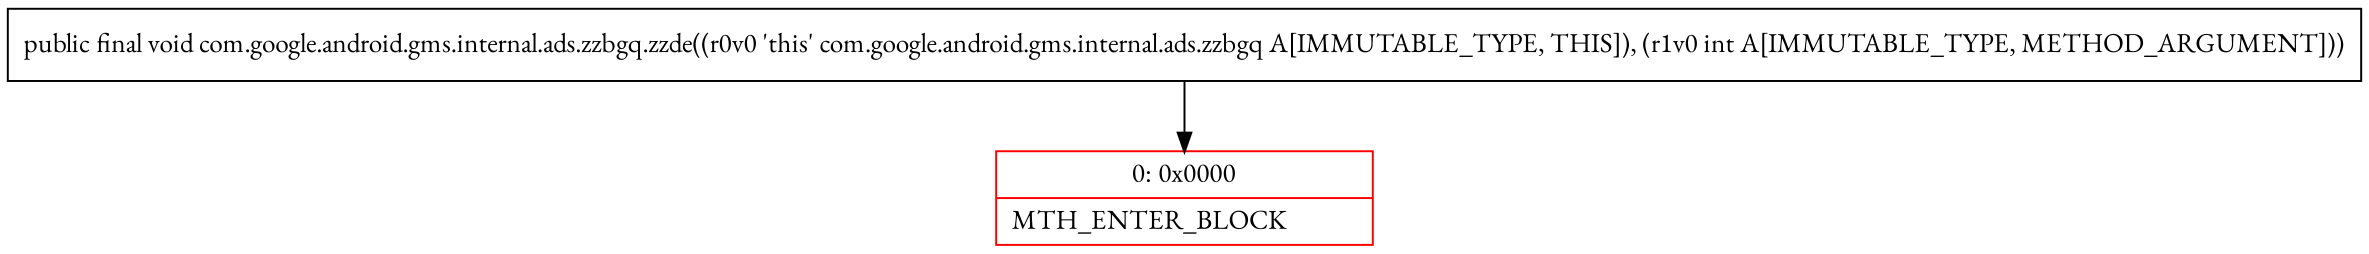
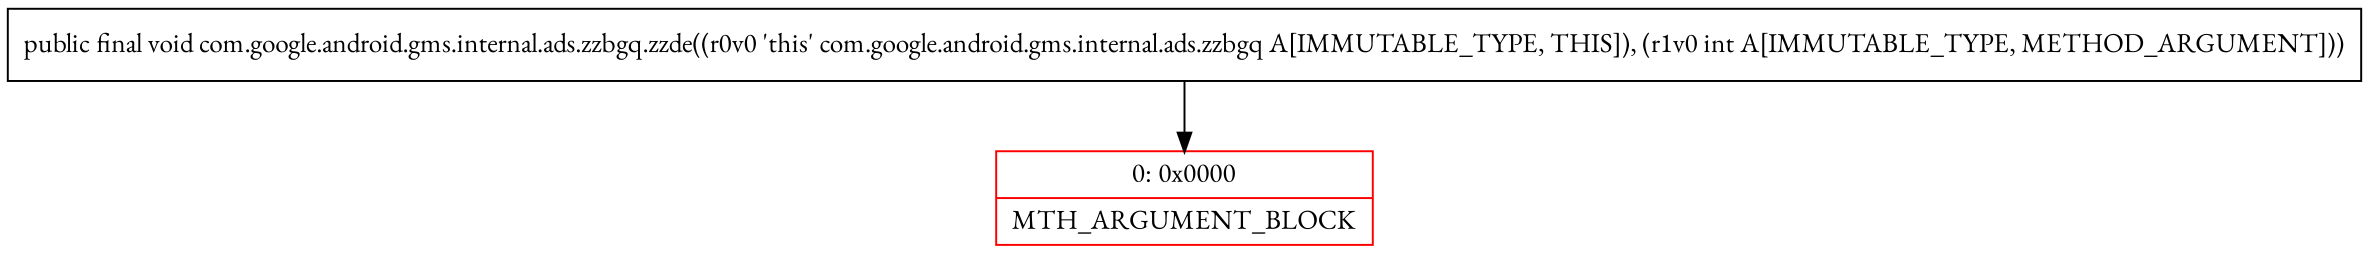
(1150, 221) -> (1184, 221)
